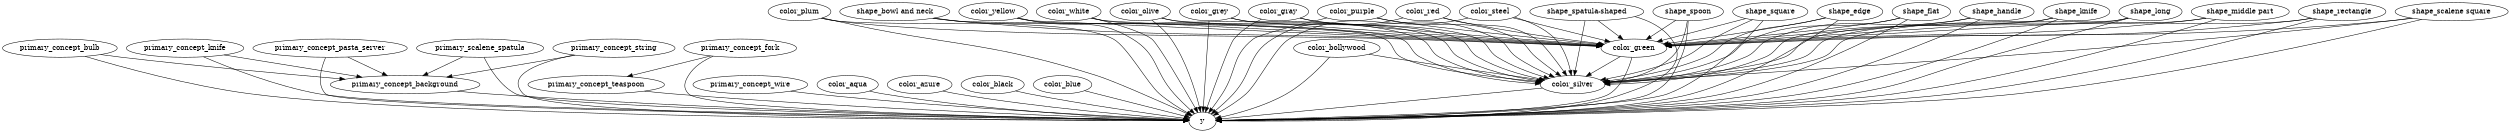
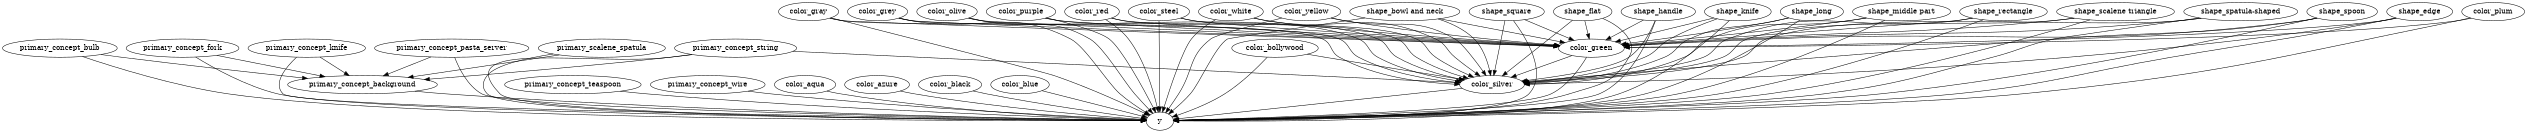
(2452, 12) -> (2116, 12)
(1185, 24) -> (1124, 67)
(671, 66) -> (268, 66)
